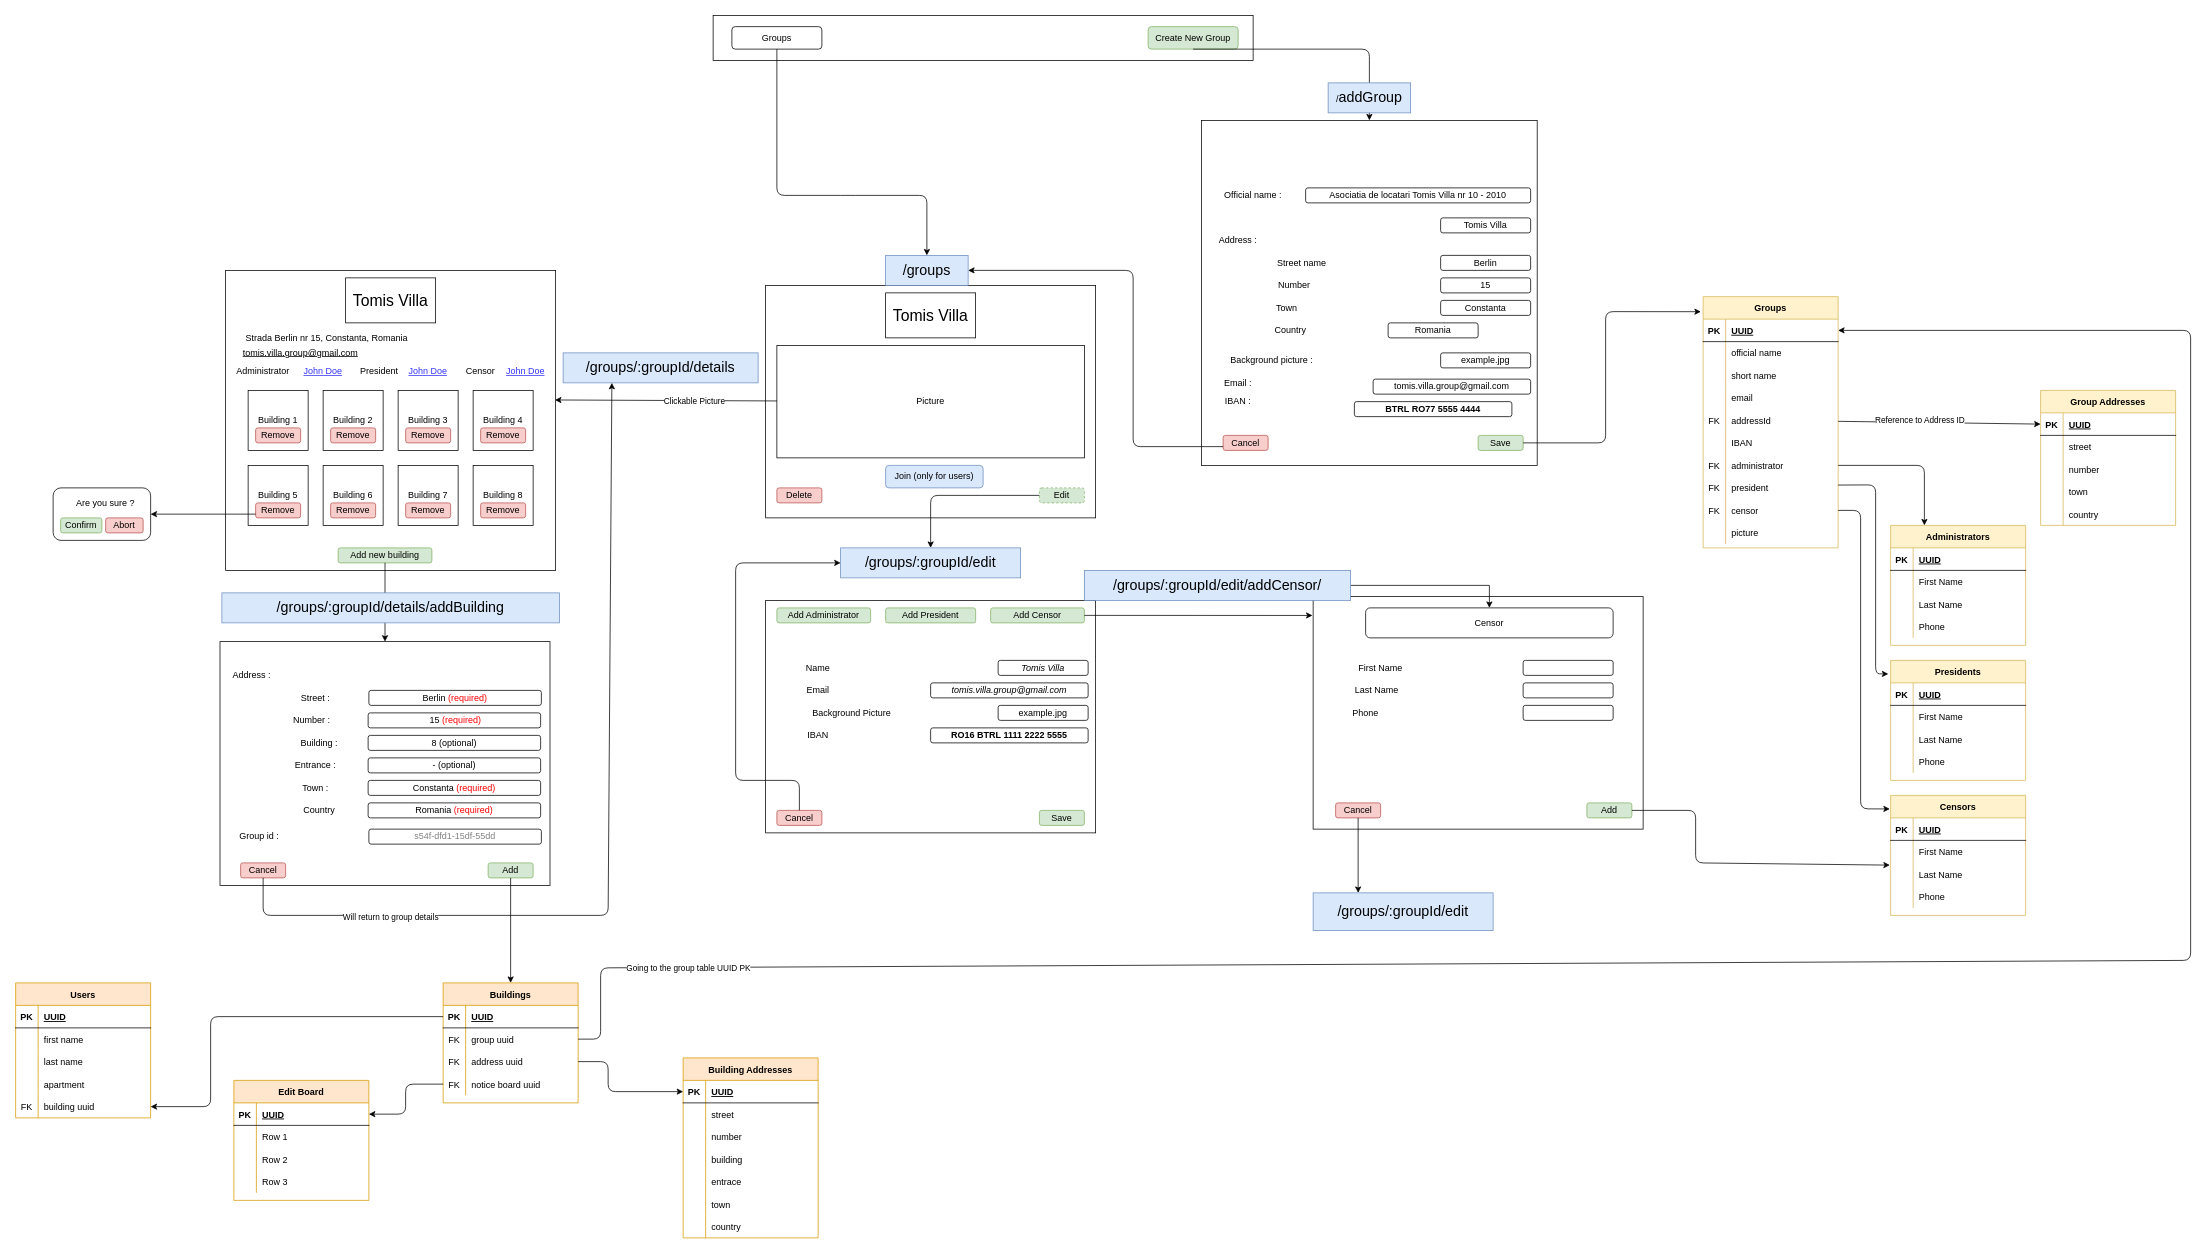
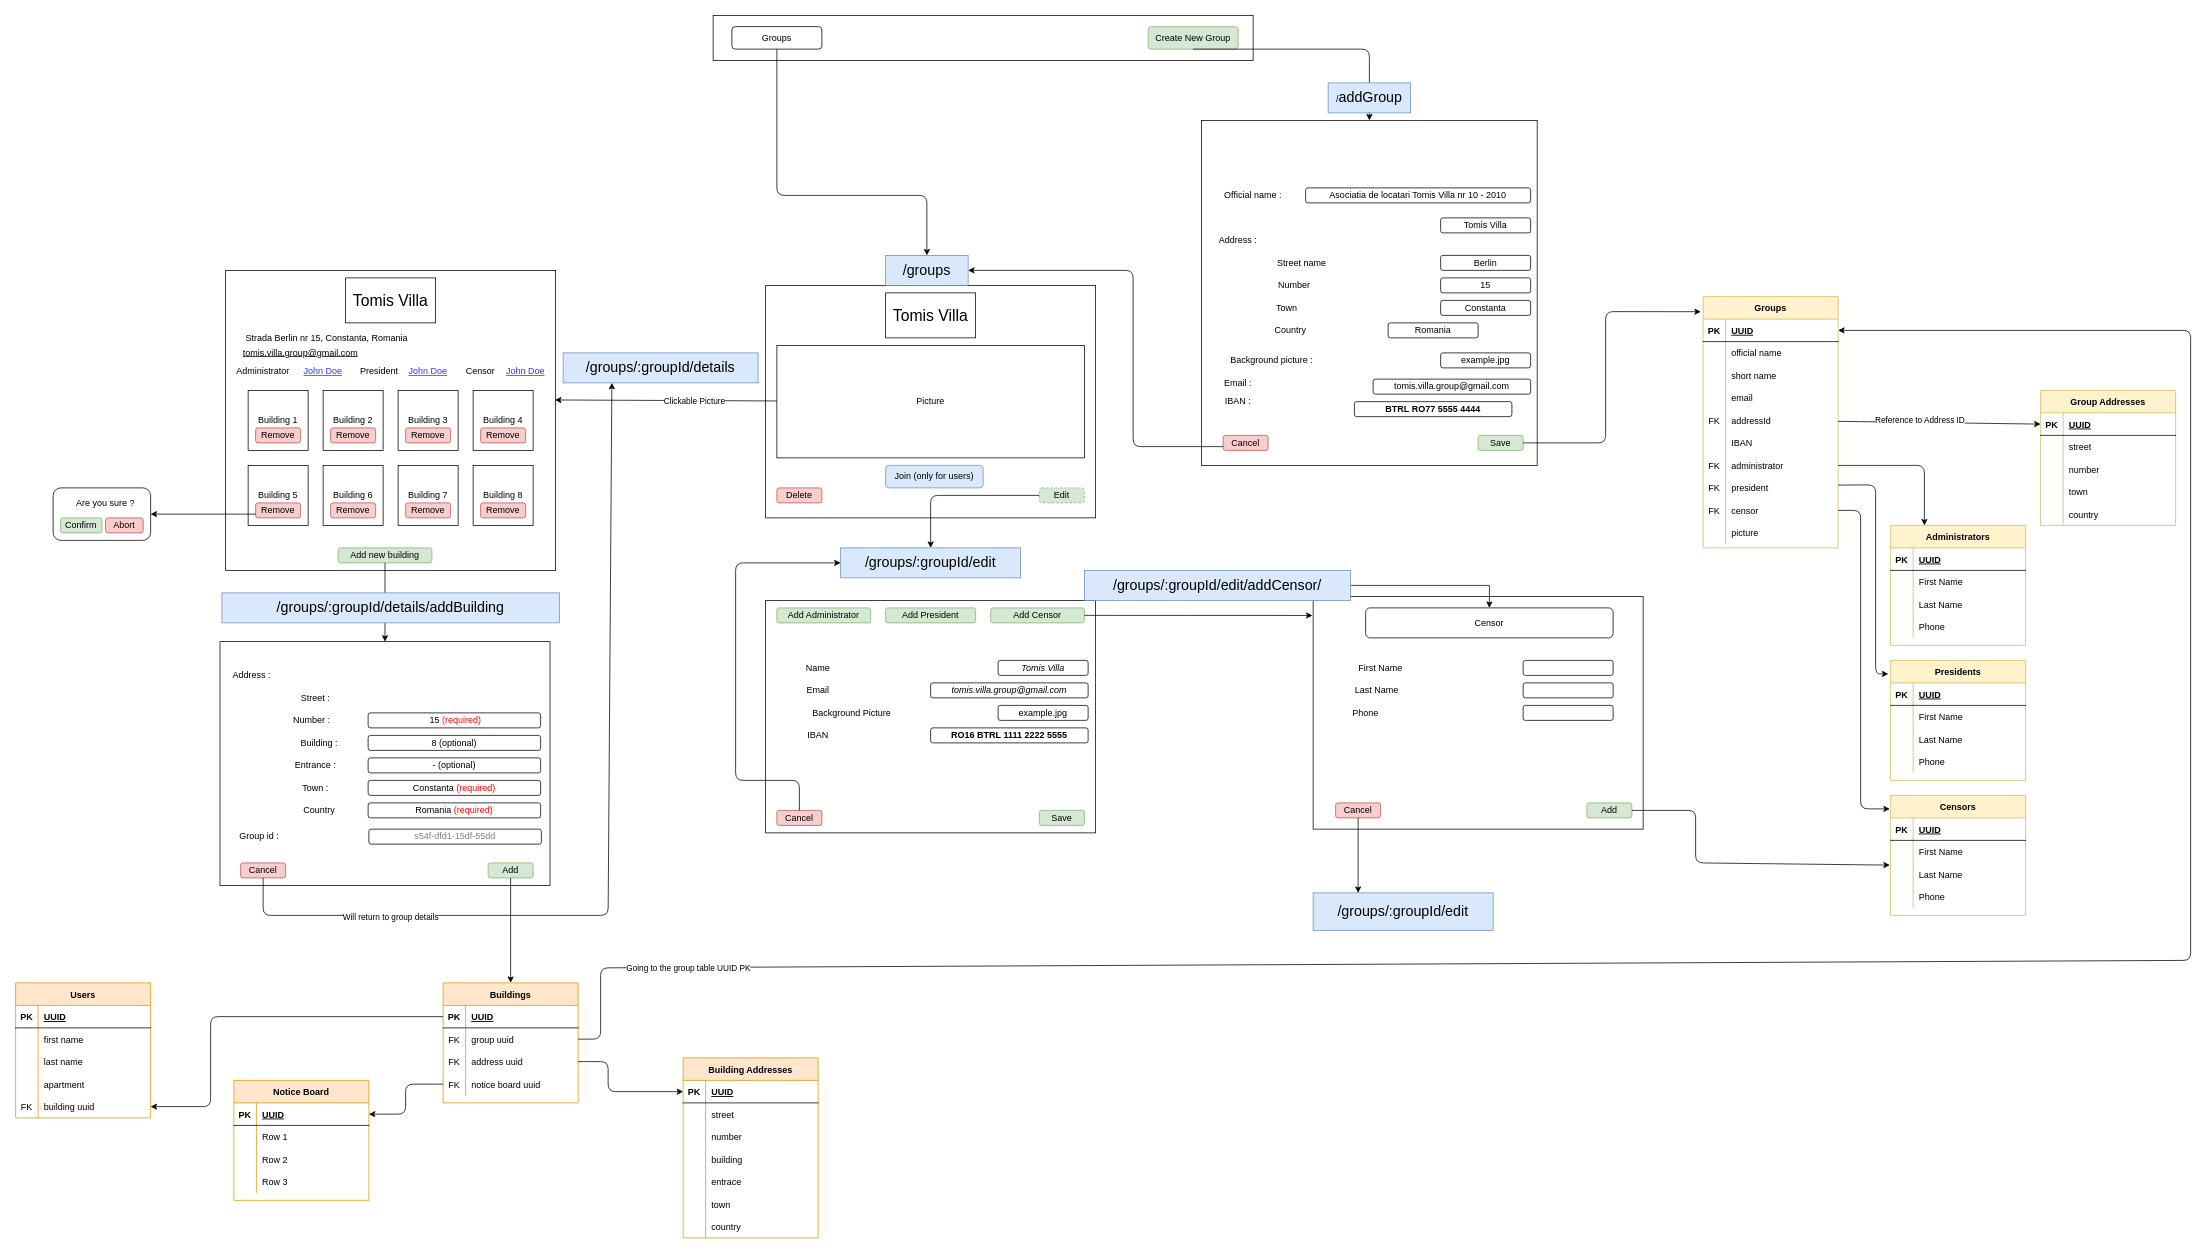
(455, 698) -> none
(301, 1092) -> (301, 1092)
